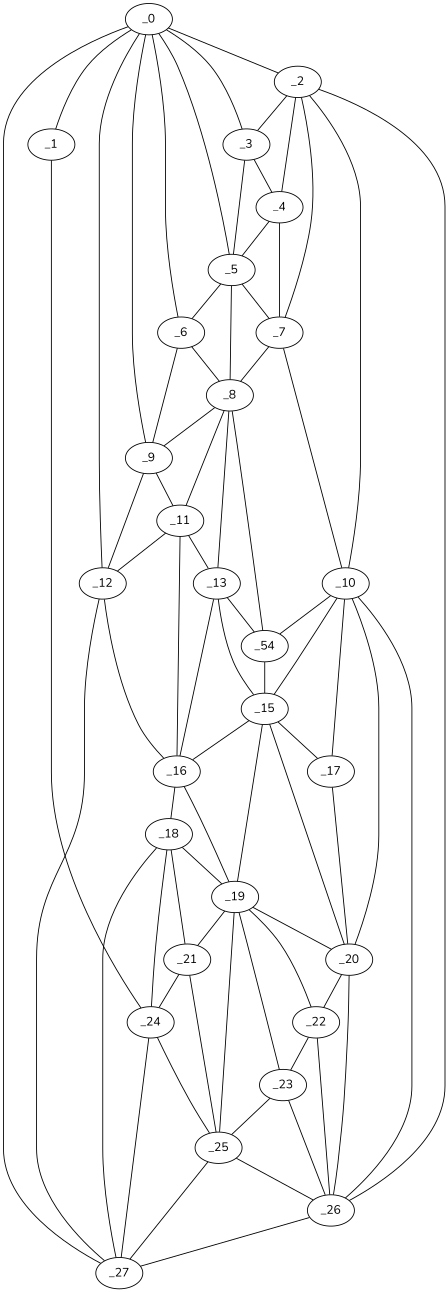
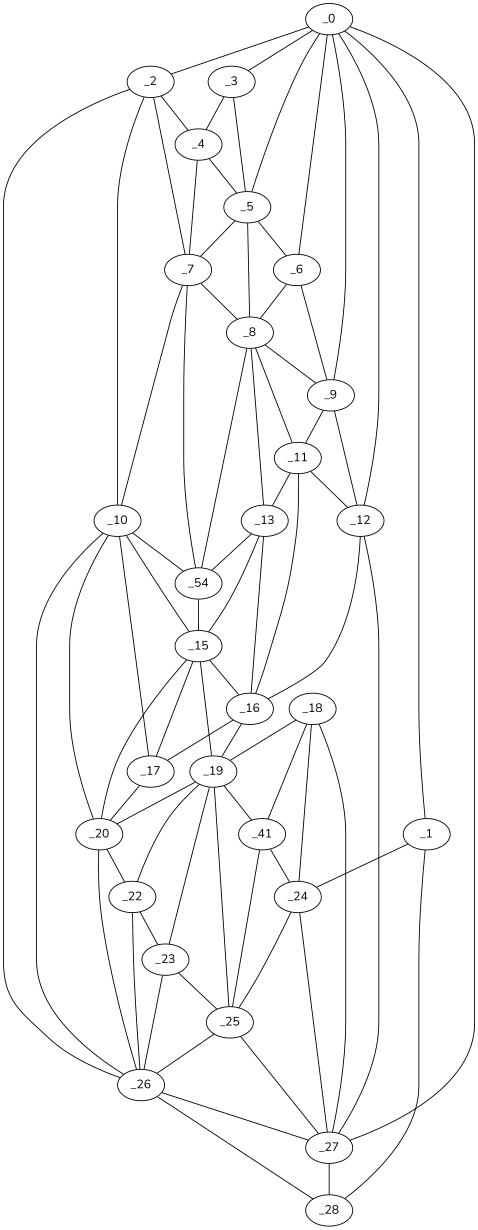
(272, 113) -> none
none -> (184, 427)
(173, 803) -> (200, 740)
(187, 960) -> (262, 834)
none -> (329, 1210)
